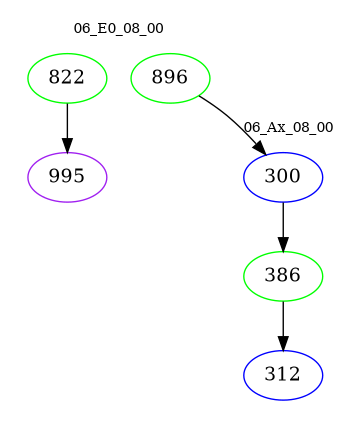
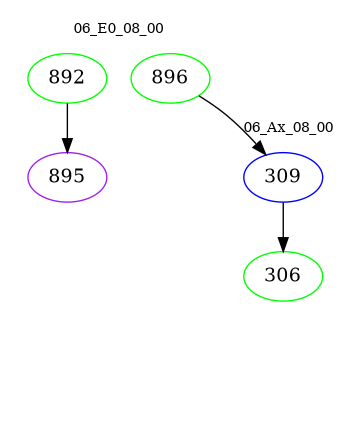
(67, 78) -> (67, 78)
(67, 177) -> (67, 177)
(283, 177) -> (283, 177)
(283, 276) -> (283, 276)
(283, 375) -> none
